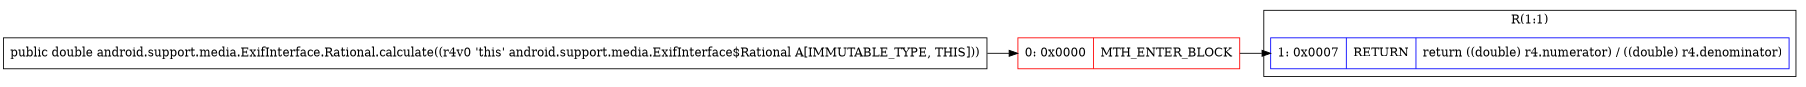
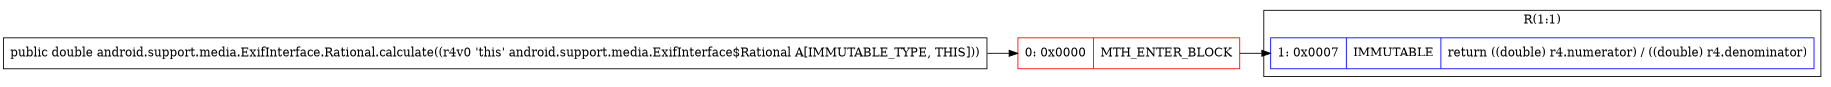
(1381, 53) -> (1394, 53)
